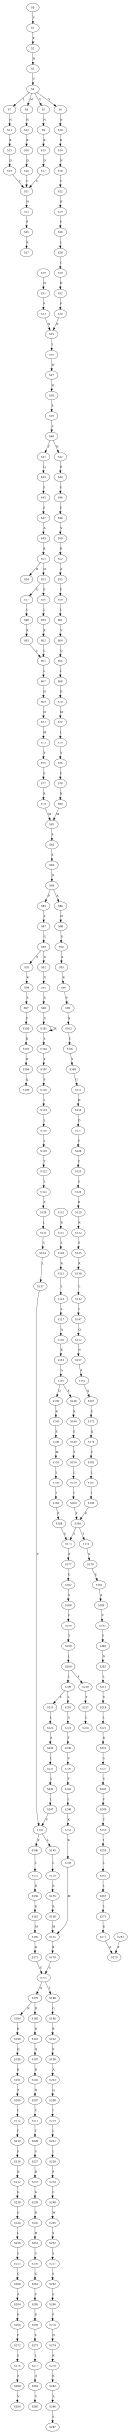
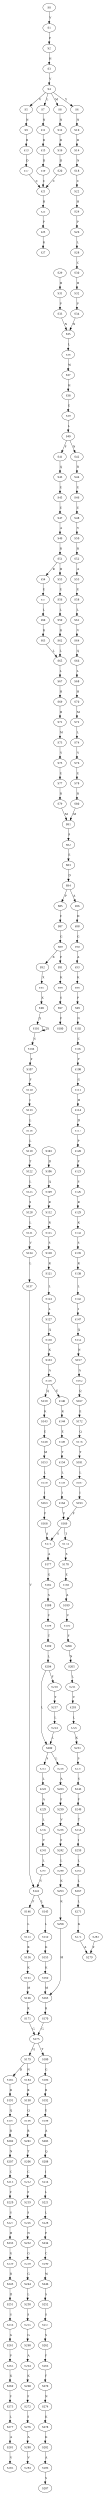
(36, 589) -> (43, 588)
(26, 1038) -> none
none -> (49, 1201)
none -> (52, 1737)
